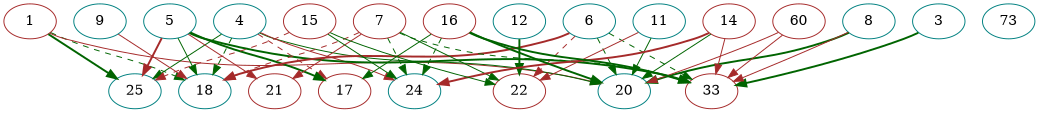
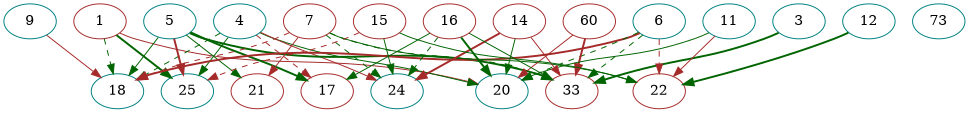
(869, 21) -> none
(763, 51) -> (582, 52)
(215, 52) -> (210, 53)
(537, 53) -> (501, 51)
